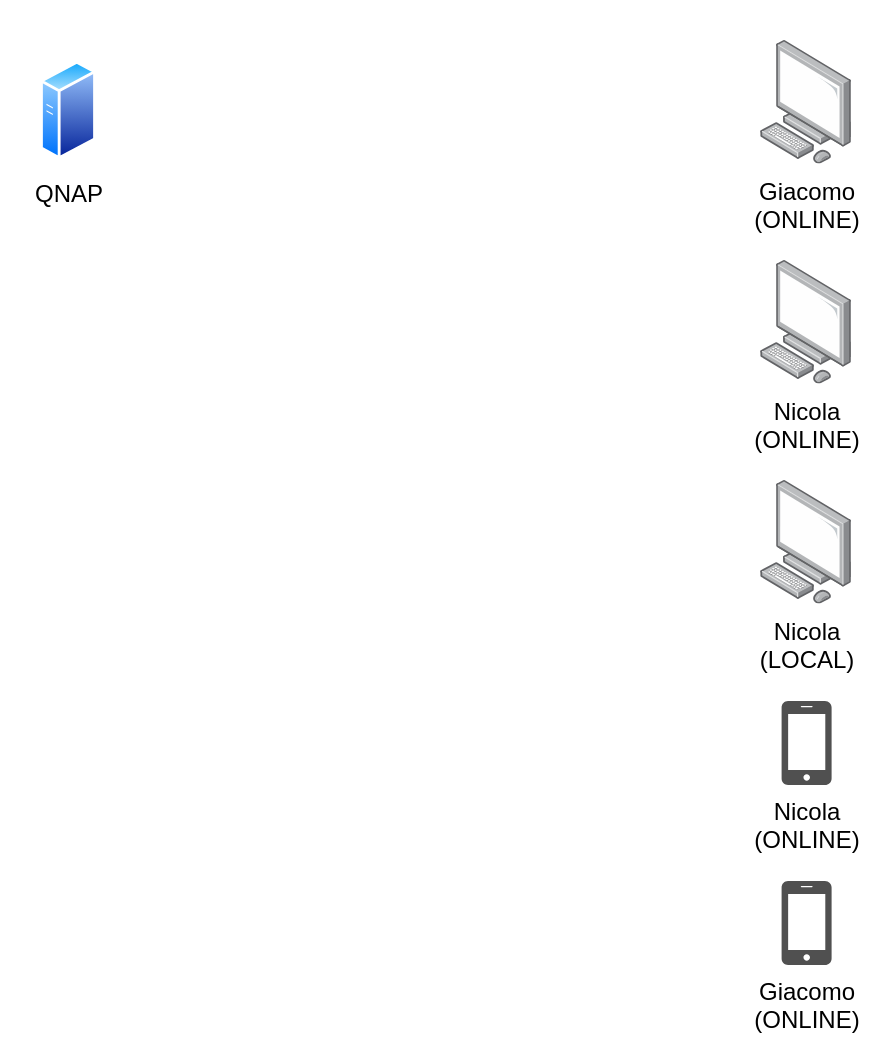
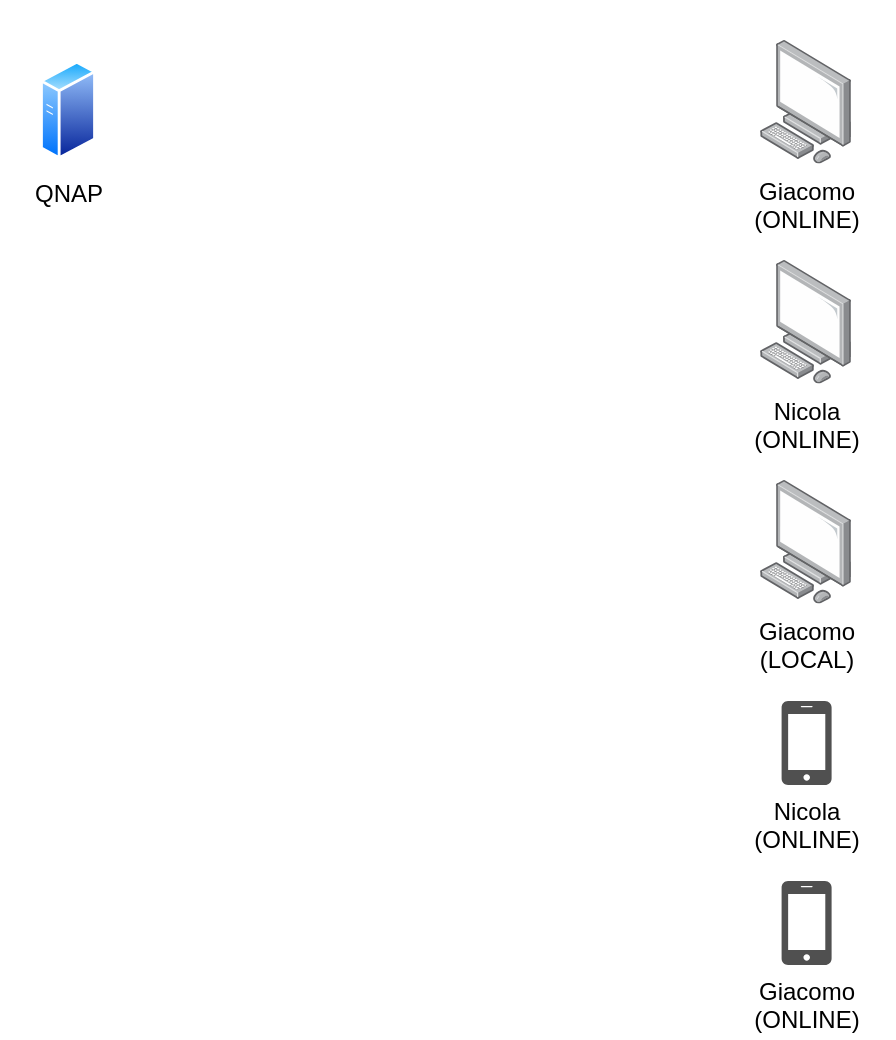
(808, 648) -> (808, 648)
